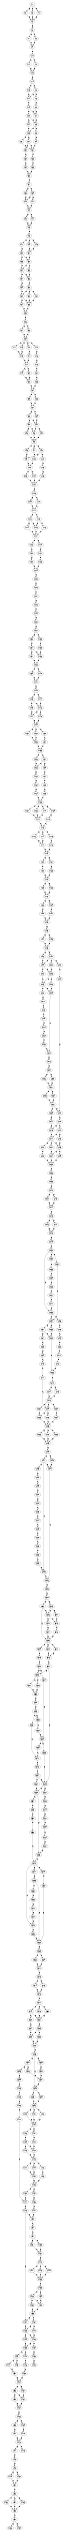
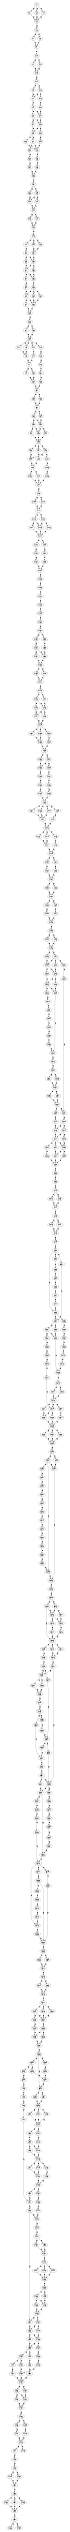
none -> (21, 2374)
